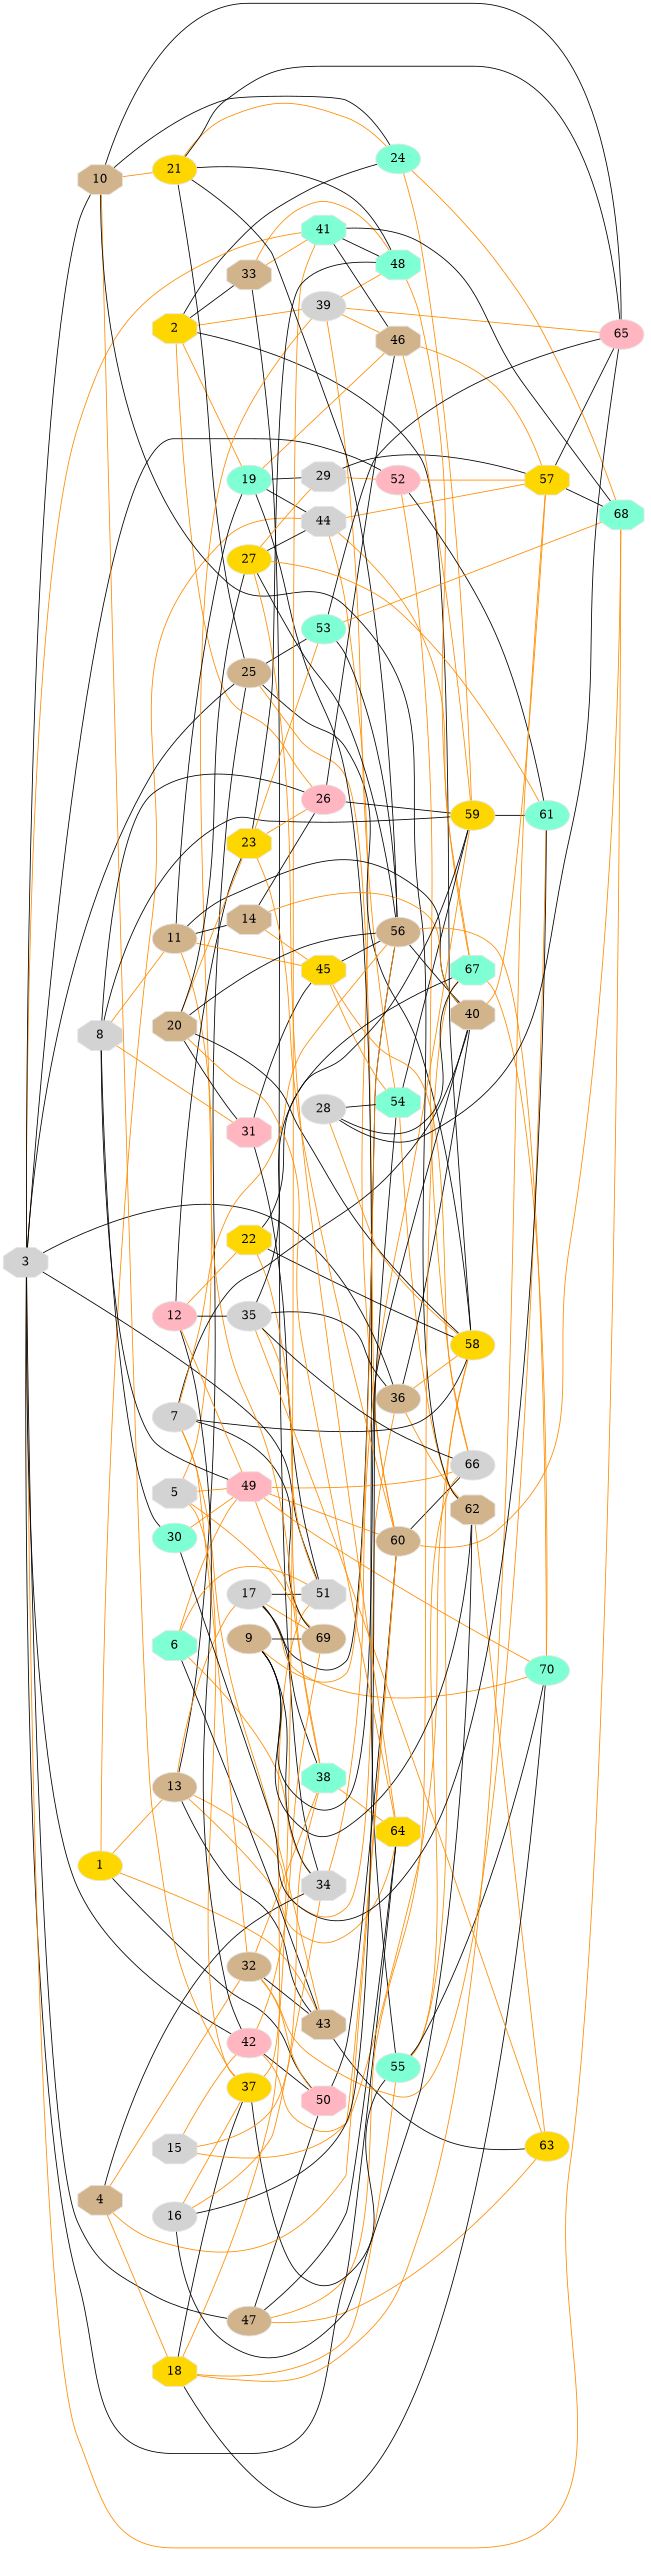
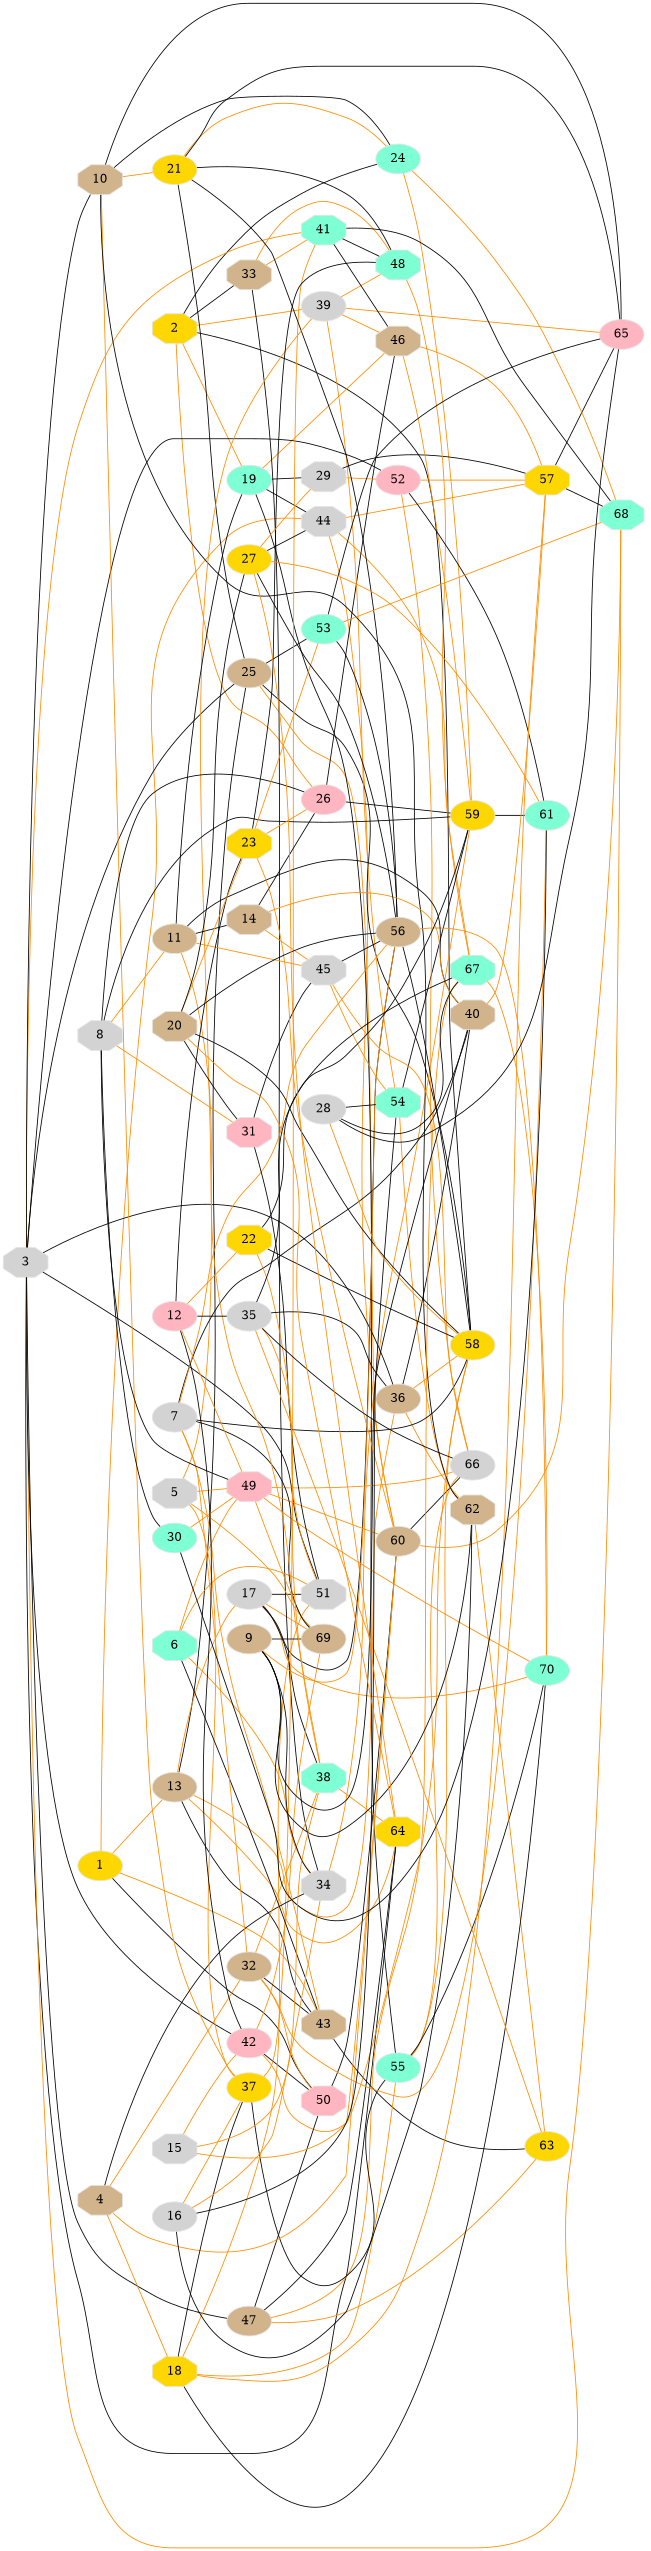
(324, 970) -> (324, 970)
(437, 977) -> (441, 1138)
